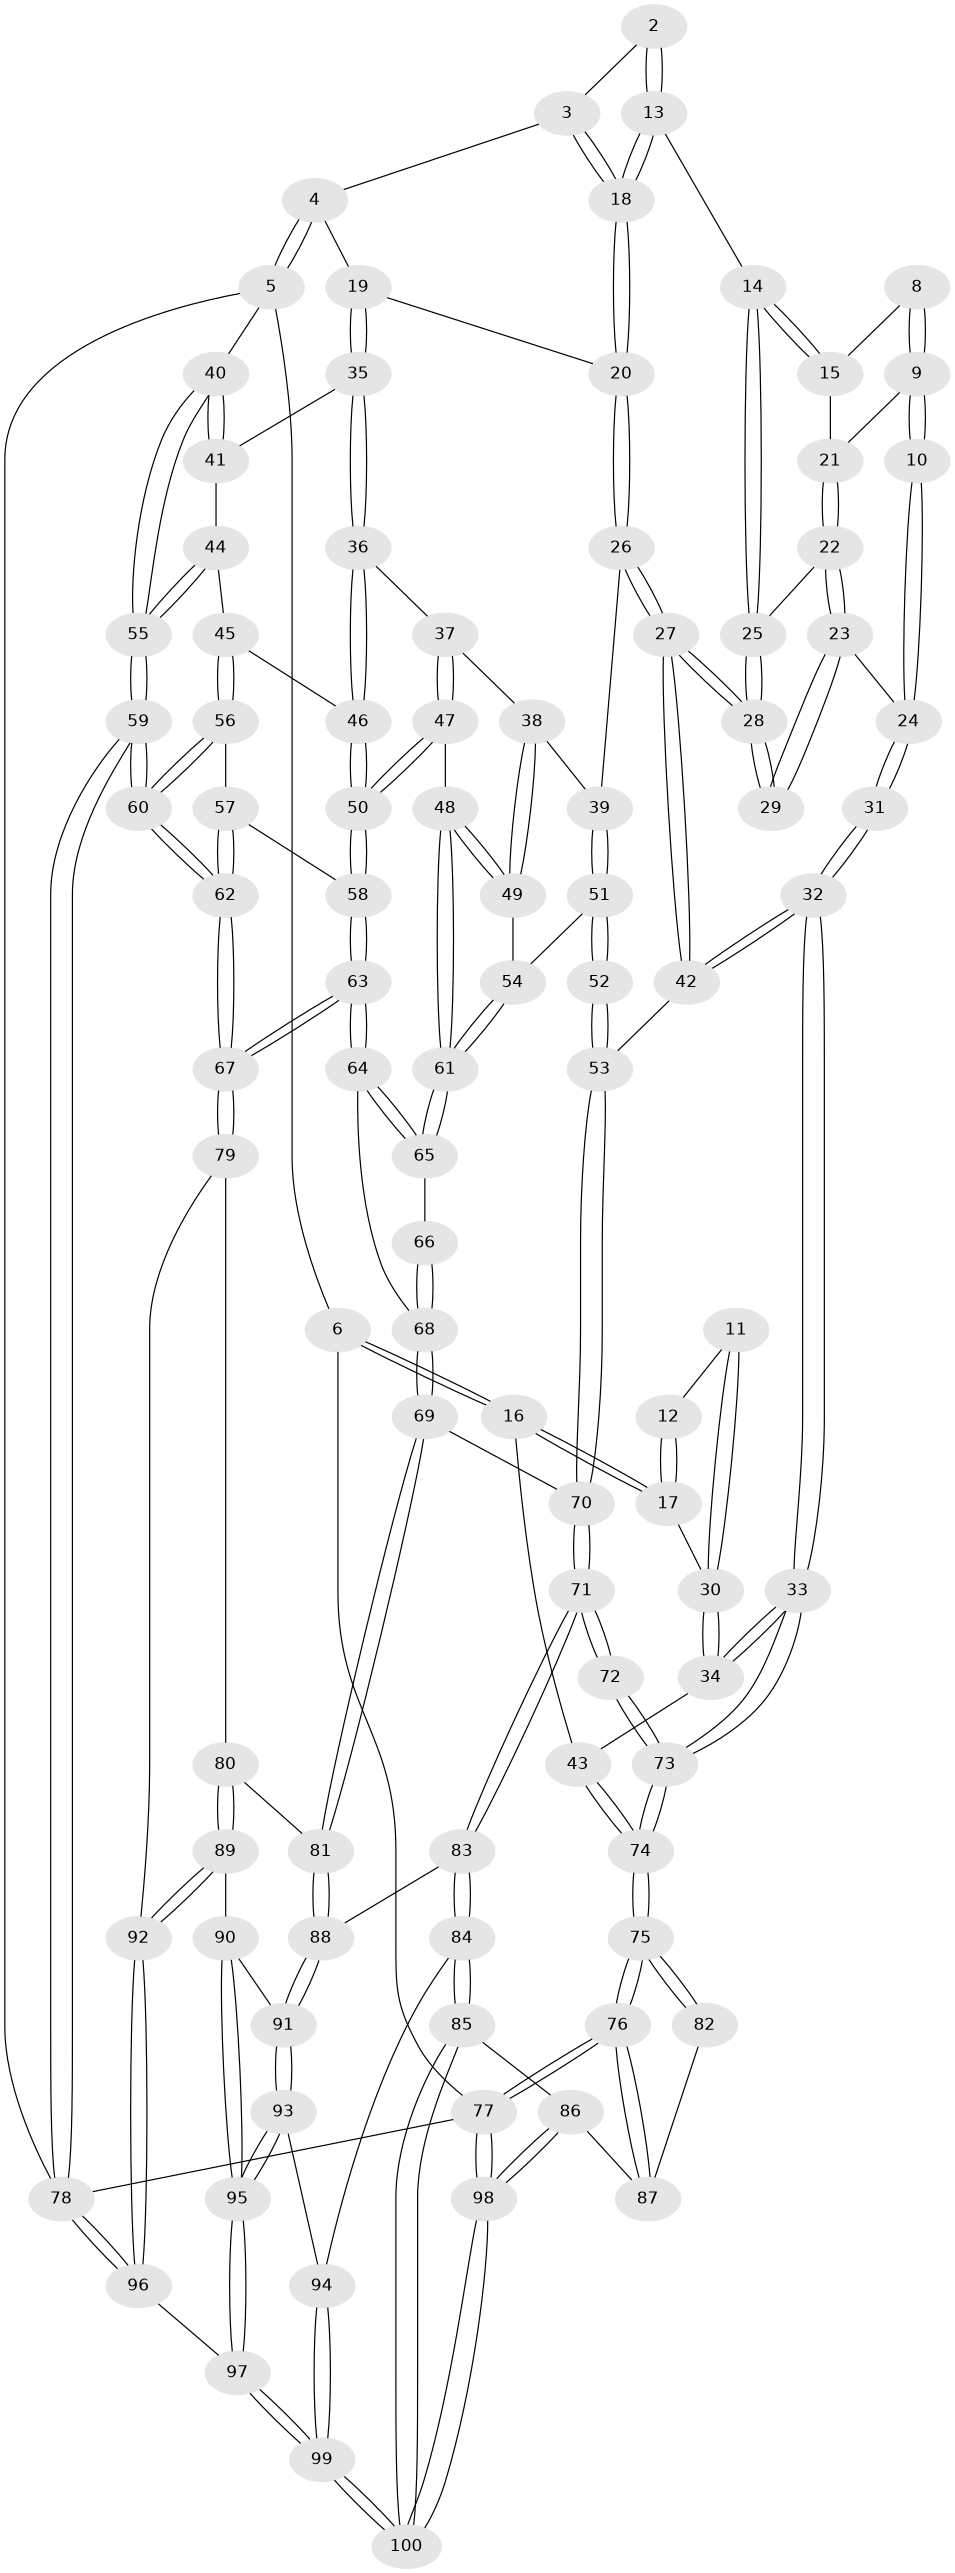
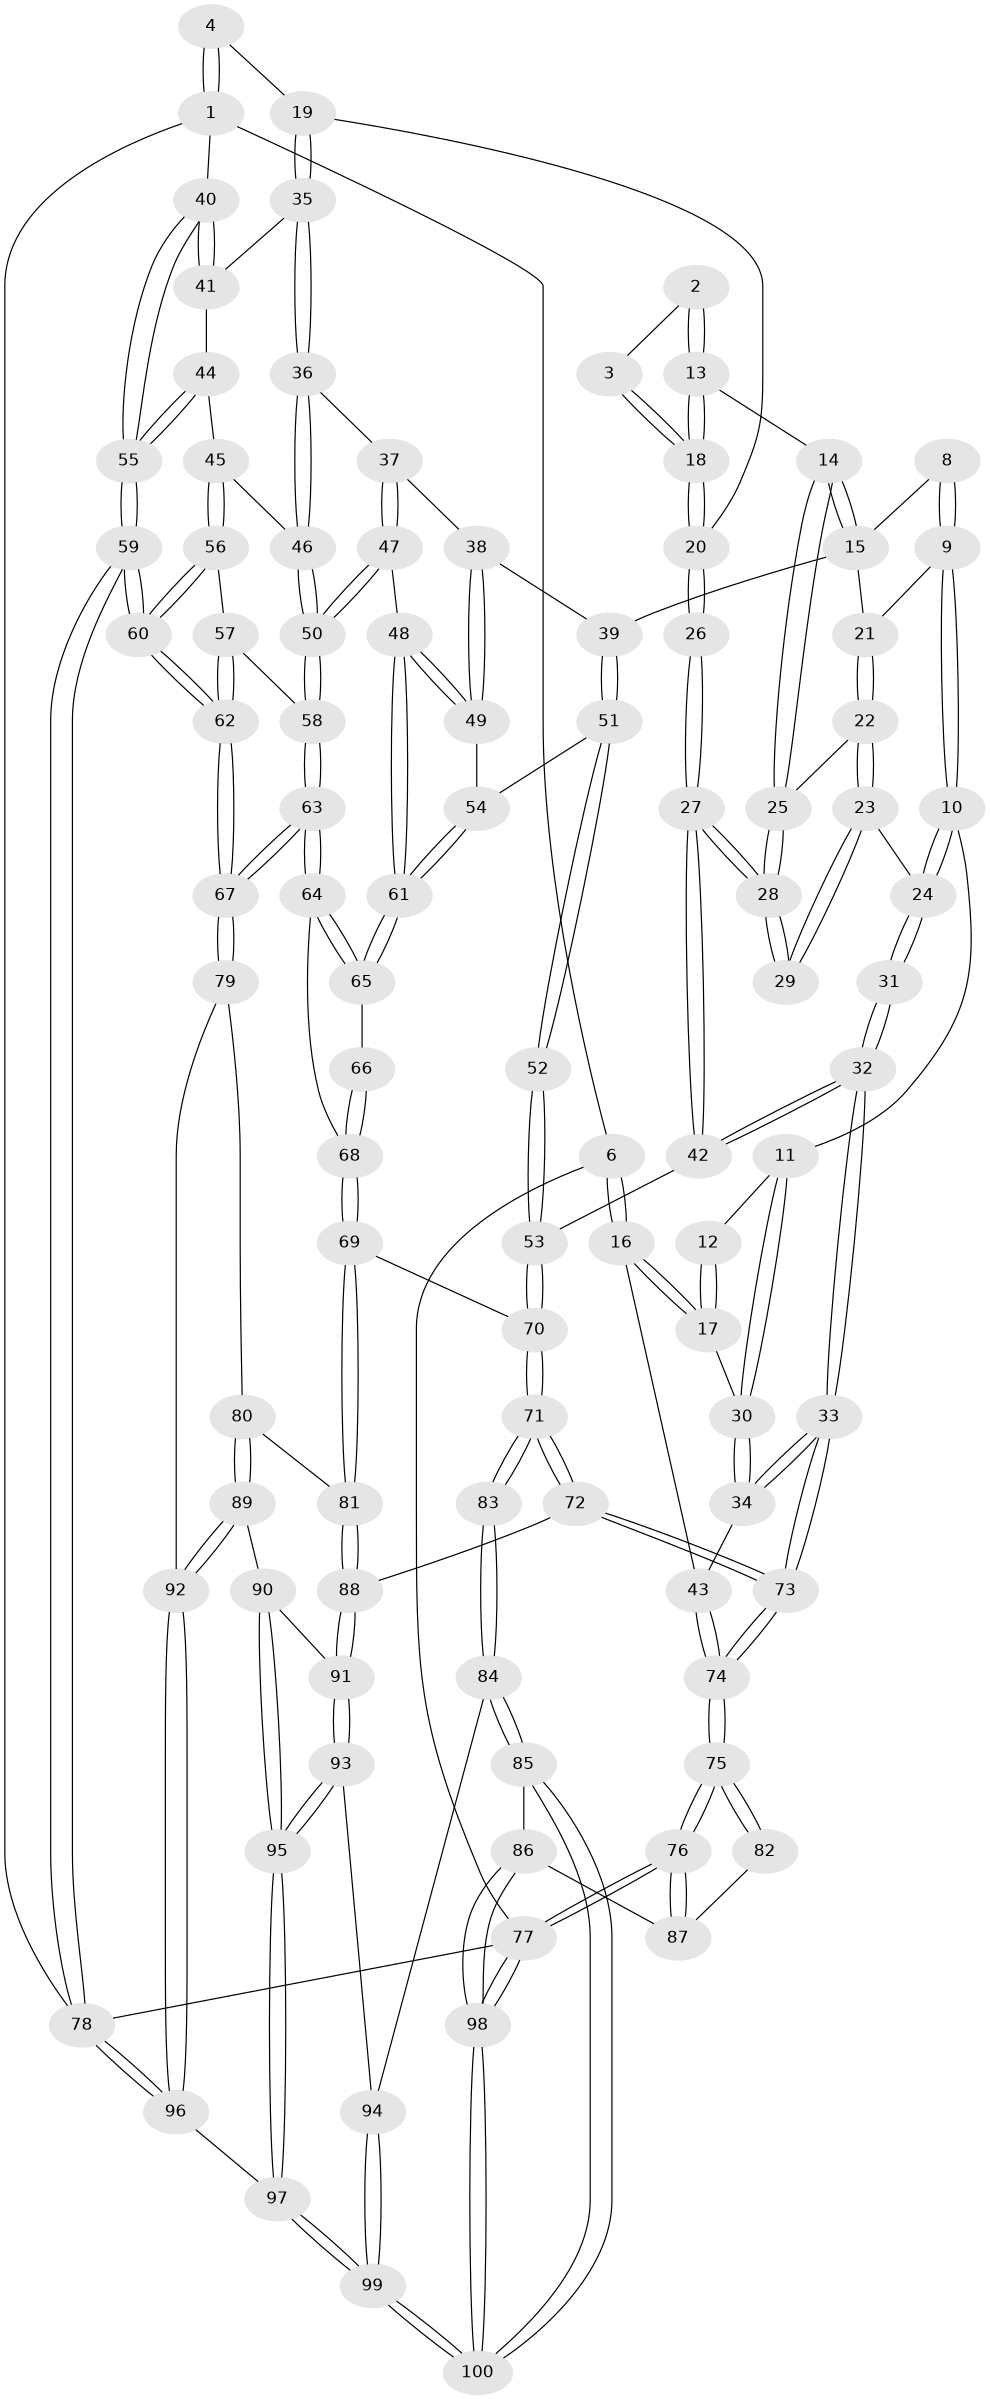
(441, 157) -> none
(272, 287) -> (211, 113)
(611, 678) -> (730, 586)
none -> (954, 1021)
(387, 1898) -> (465, 1551)
